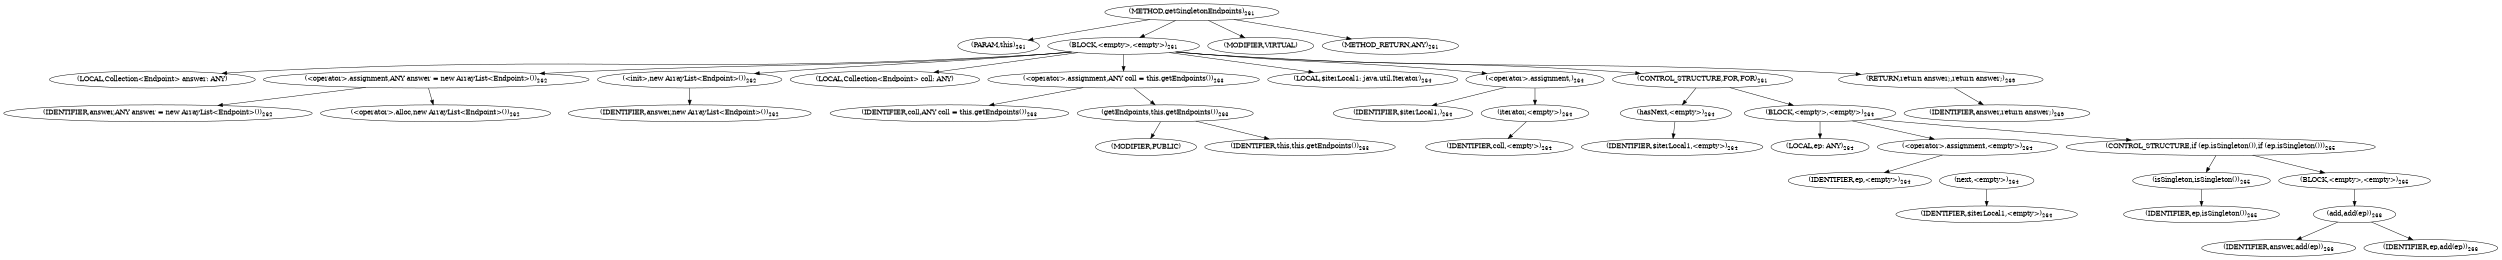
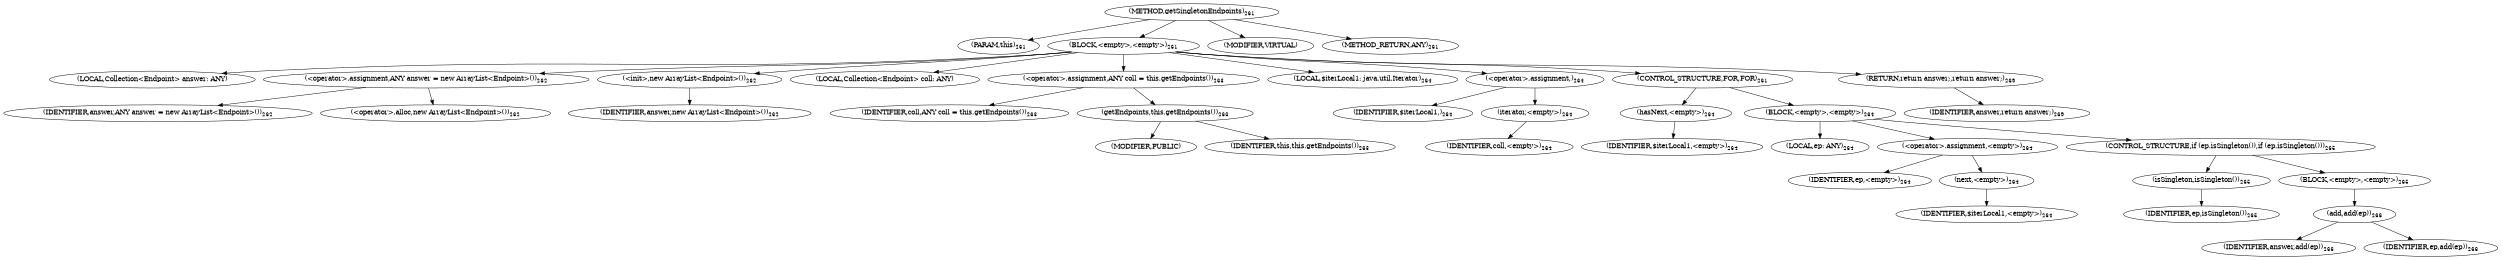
none -> (1976, 162)
